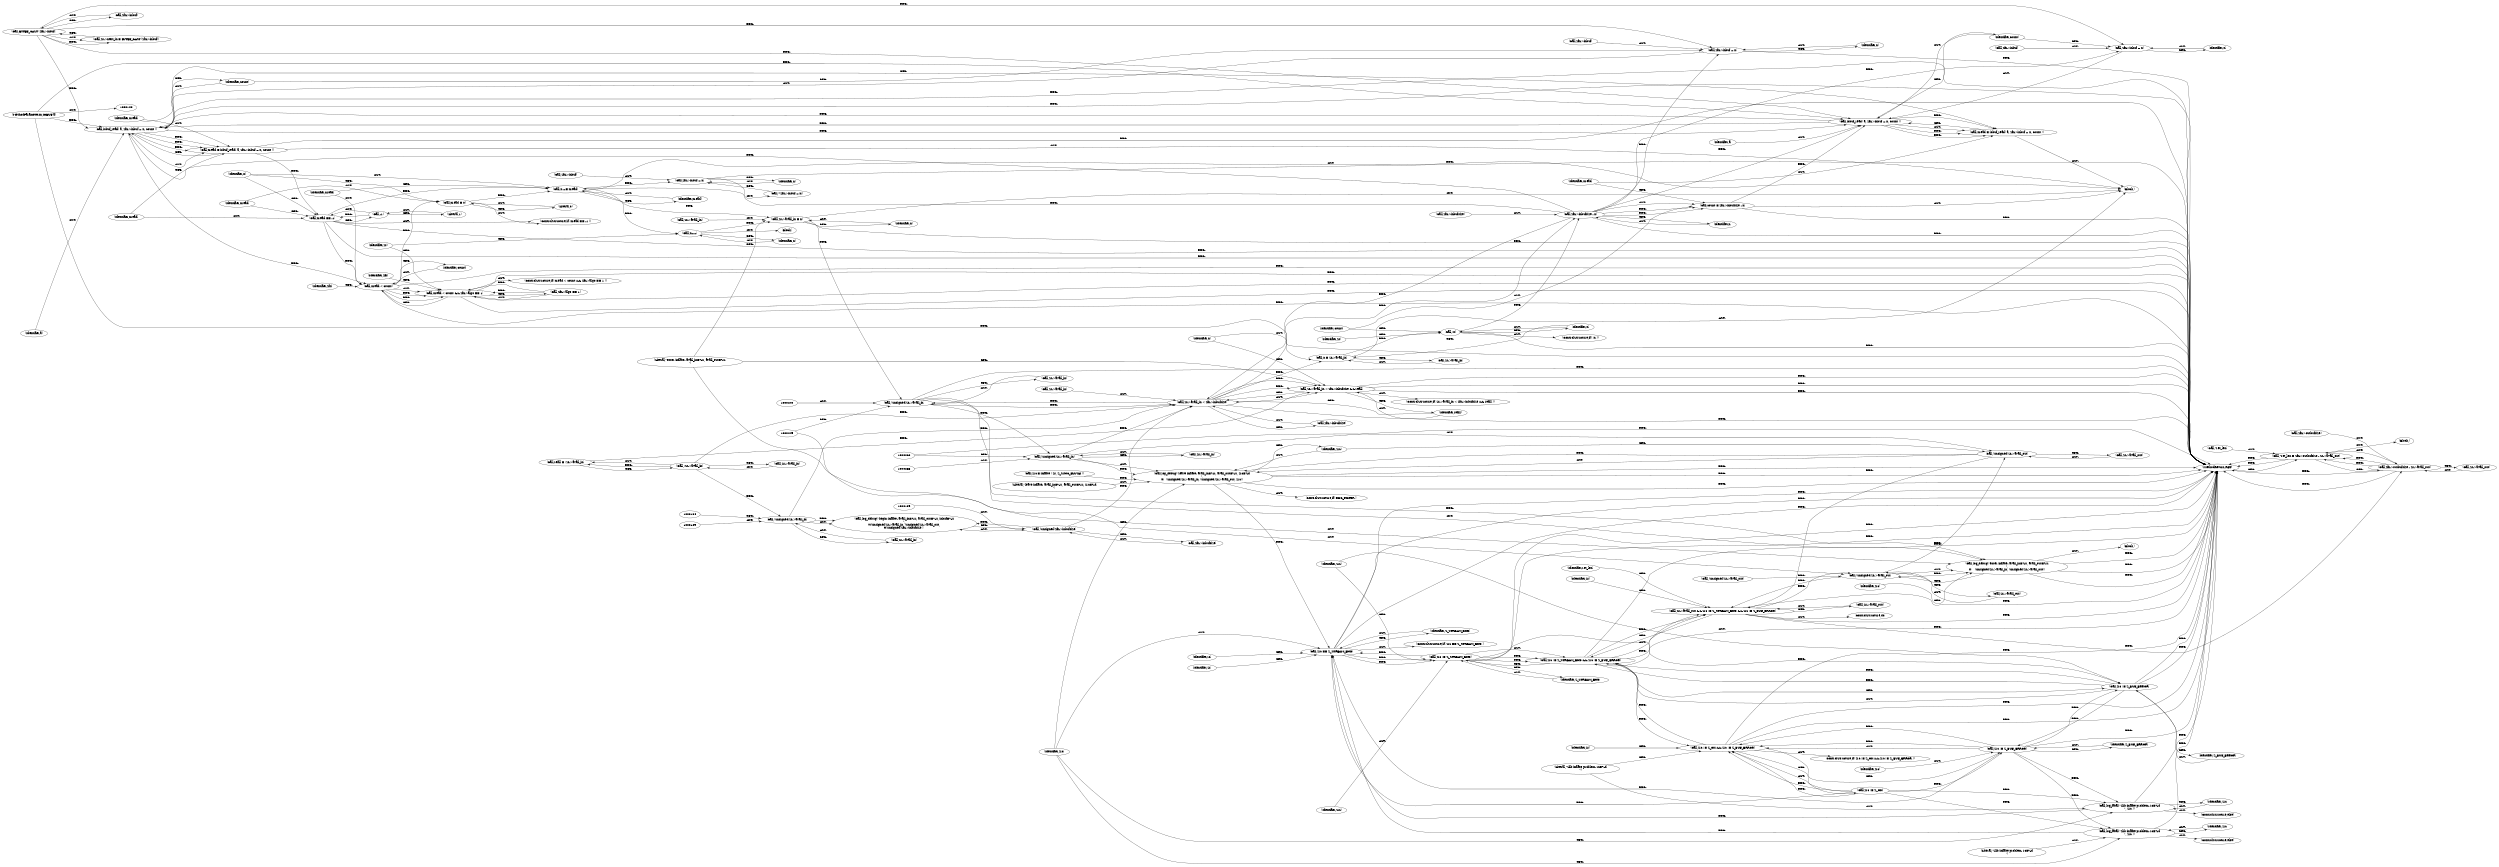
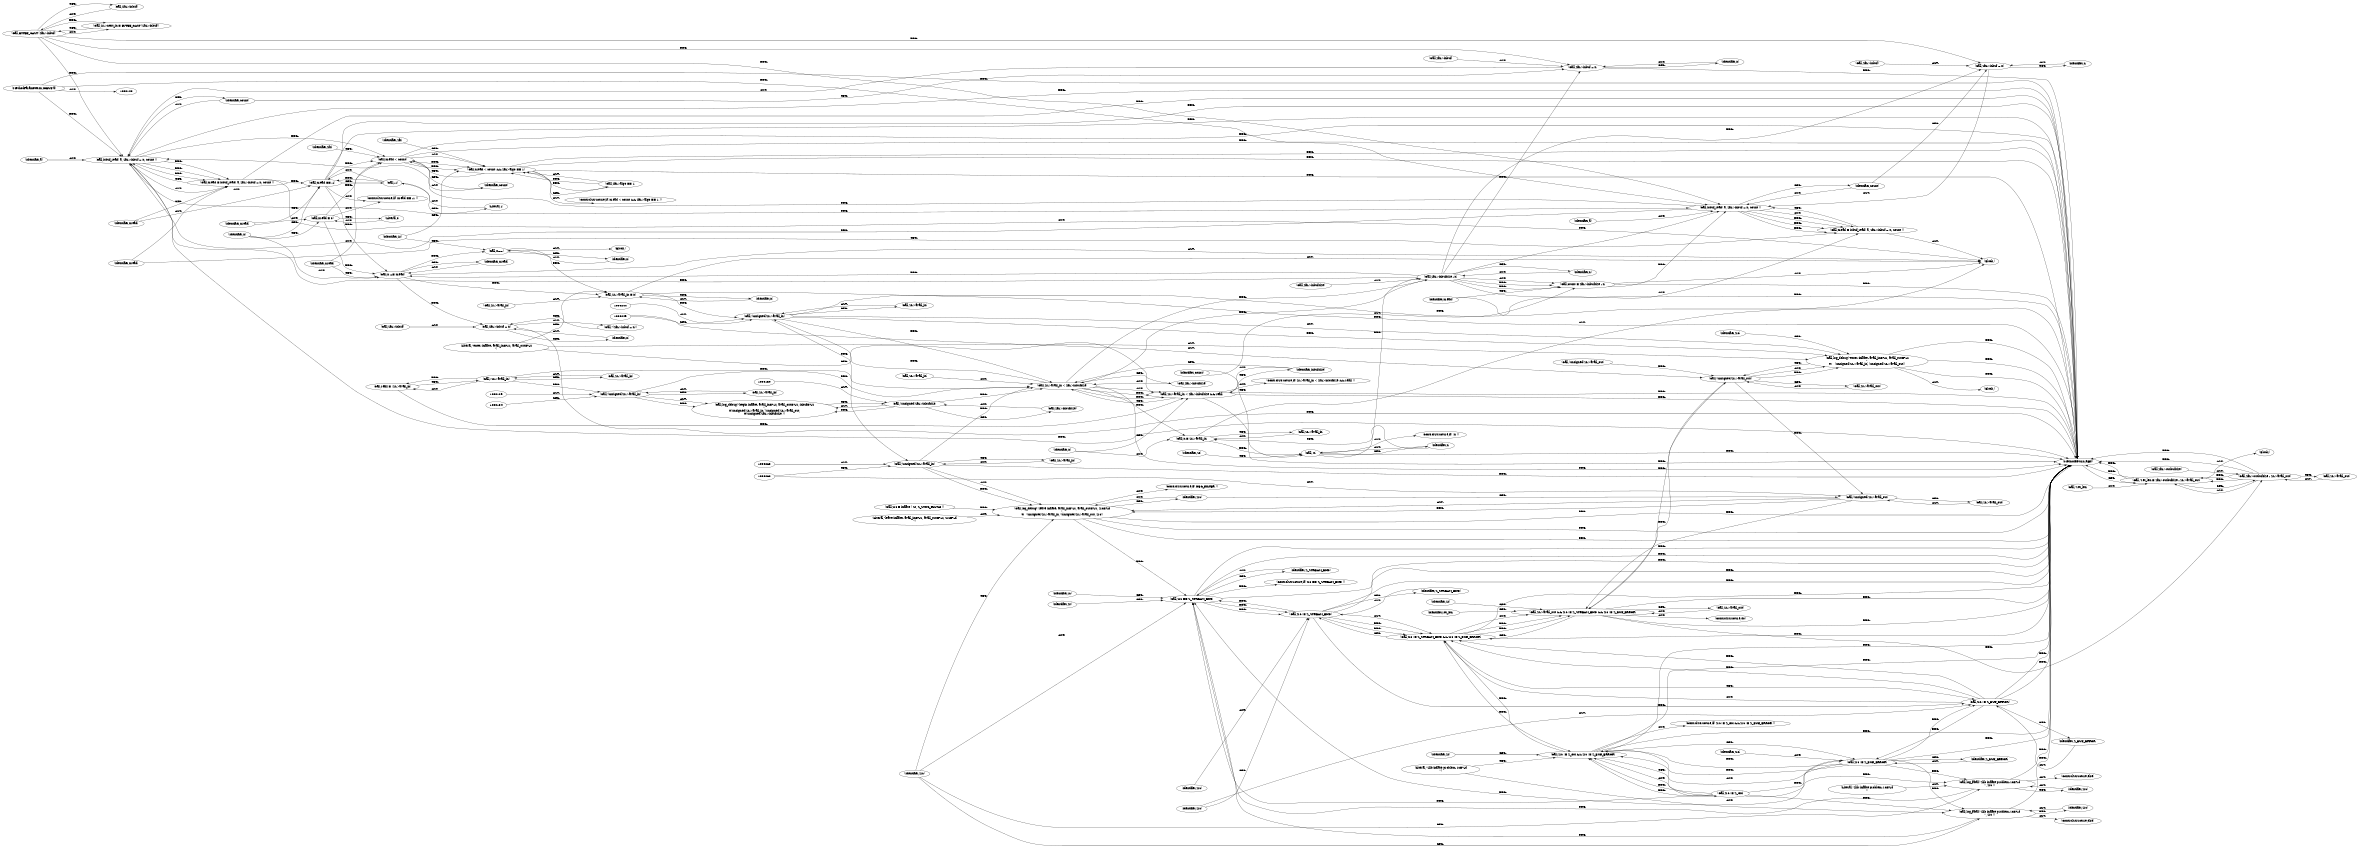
(410, 236) -> (353, 188)
(1450, 413) -> (1311, 370)
(1383, 647) -> (1243, 587)
